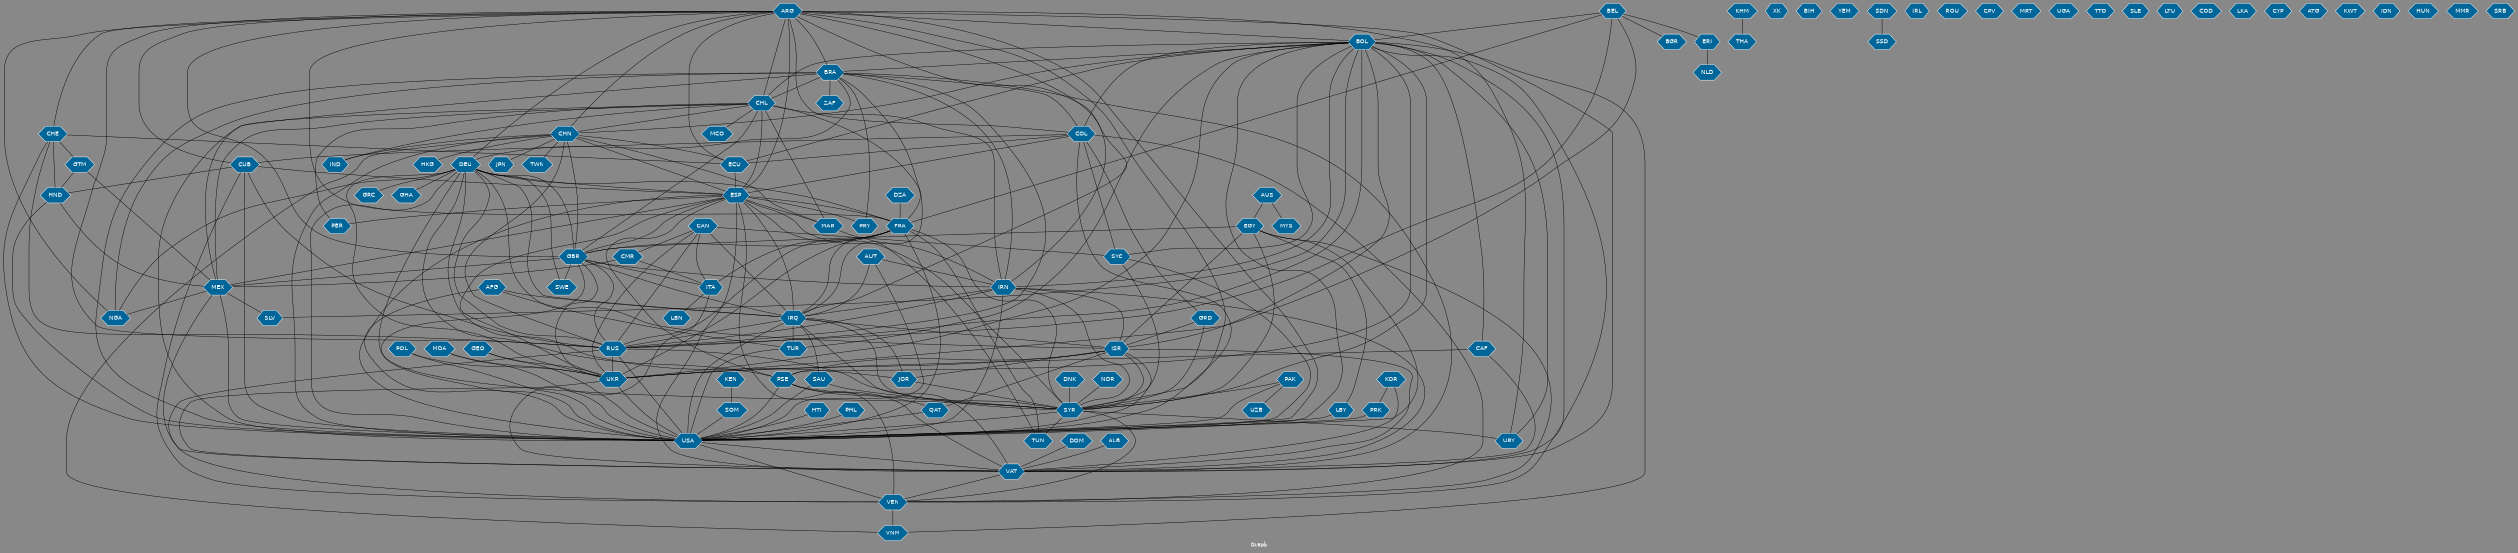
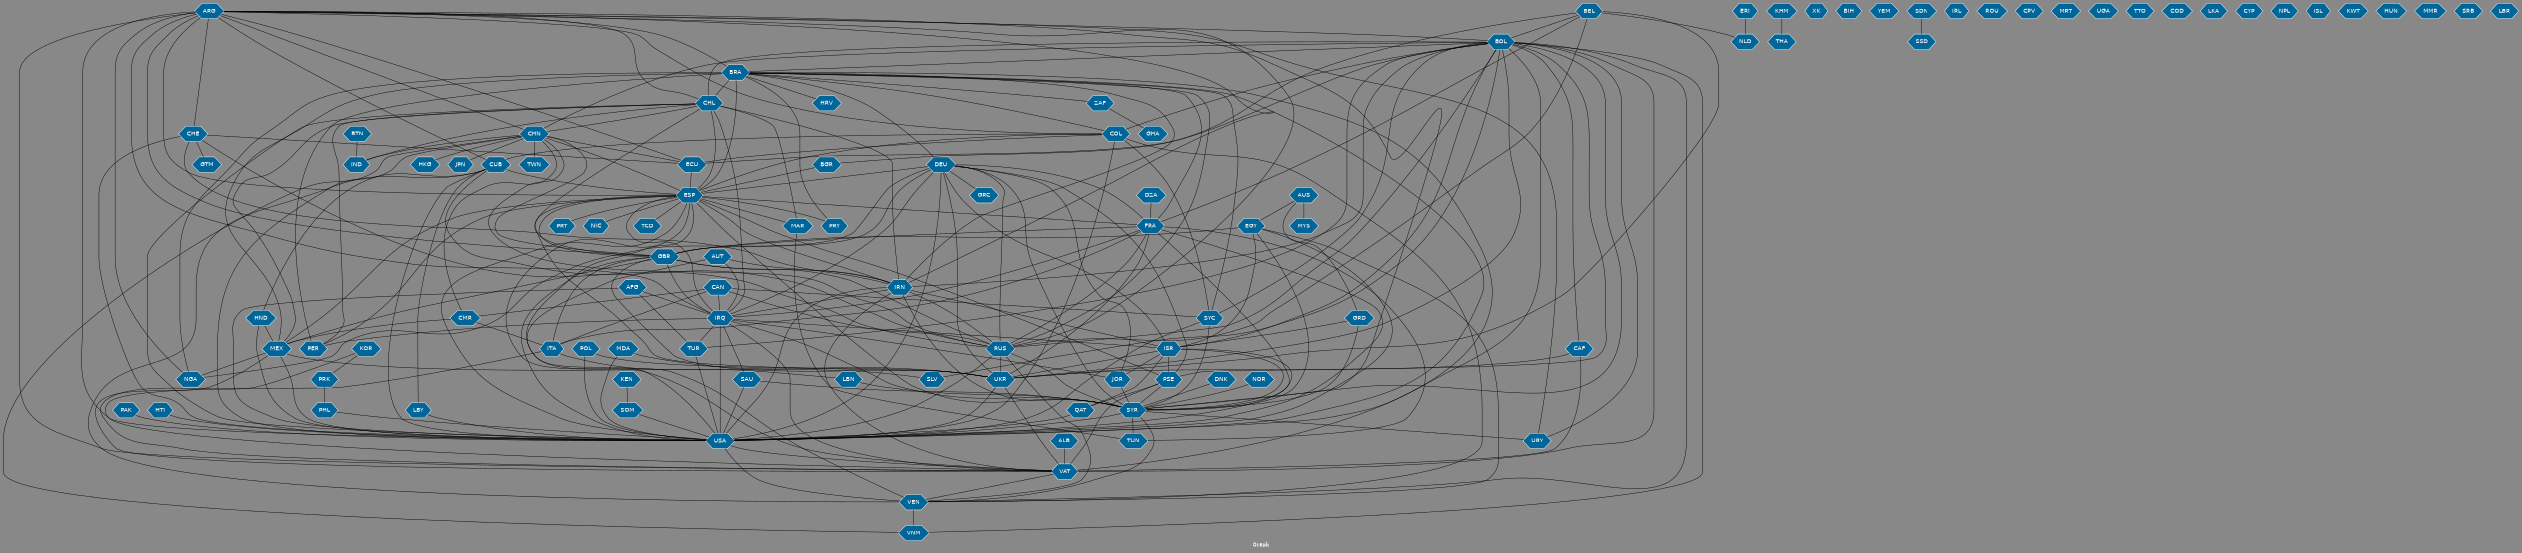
(2136, 11) -> none
(2170, 11) -> none
none -> (2285, 11)
(2314, 11) -> none
none -> (2318, 11)
(2386, 11) -> none
none -> (2505, 11)
(1661, 25) -> (1685, 25)
(611, 56) -> none
none -> (414, 103)
none -> (827, 103)
none -> (1231, 105)
none -> (357, 134)
(717, 134) -> none
none -> (730, 144)
(54, 165) -> (520, 232)
(695, 167) -> (464, 198)
(440, 178) -> (1126, 118)
(319, 179) -> none
(68, 180) -> none
none -> (758, 180)
(149, 226) -> none
none -> (562, 226)
none -> (596, 226)
none -> (647, 226)
(1133, 233) -> (1319, 248)
(562, 287) -> none
(1357, 290) -> (424, 275)
(624, 292) -> none
(688, 336) -> (515, 325)
(478, 349) -> none
(1181, 398) -> (991, 395)
(1257, 410) -> none
(746, 422) -> none
(1035, 431) -> (324, 395)
(1381, 435) -> none
(1077, 441) -> none
